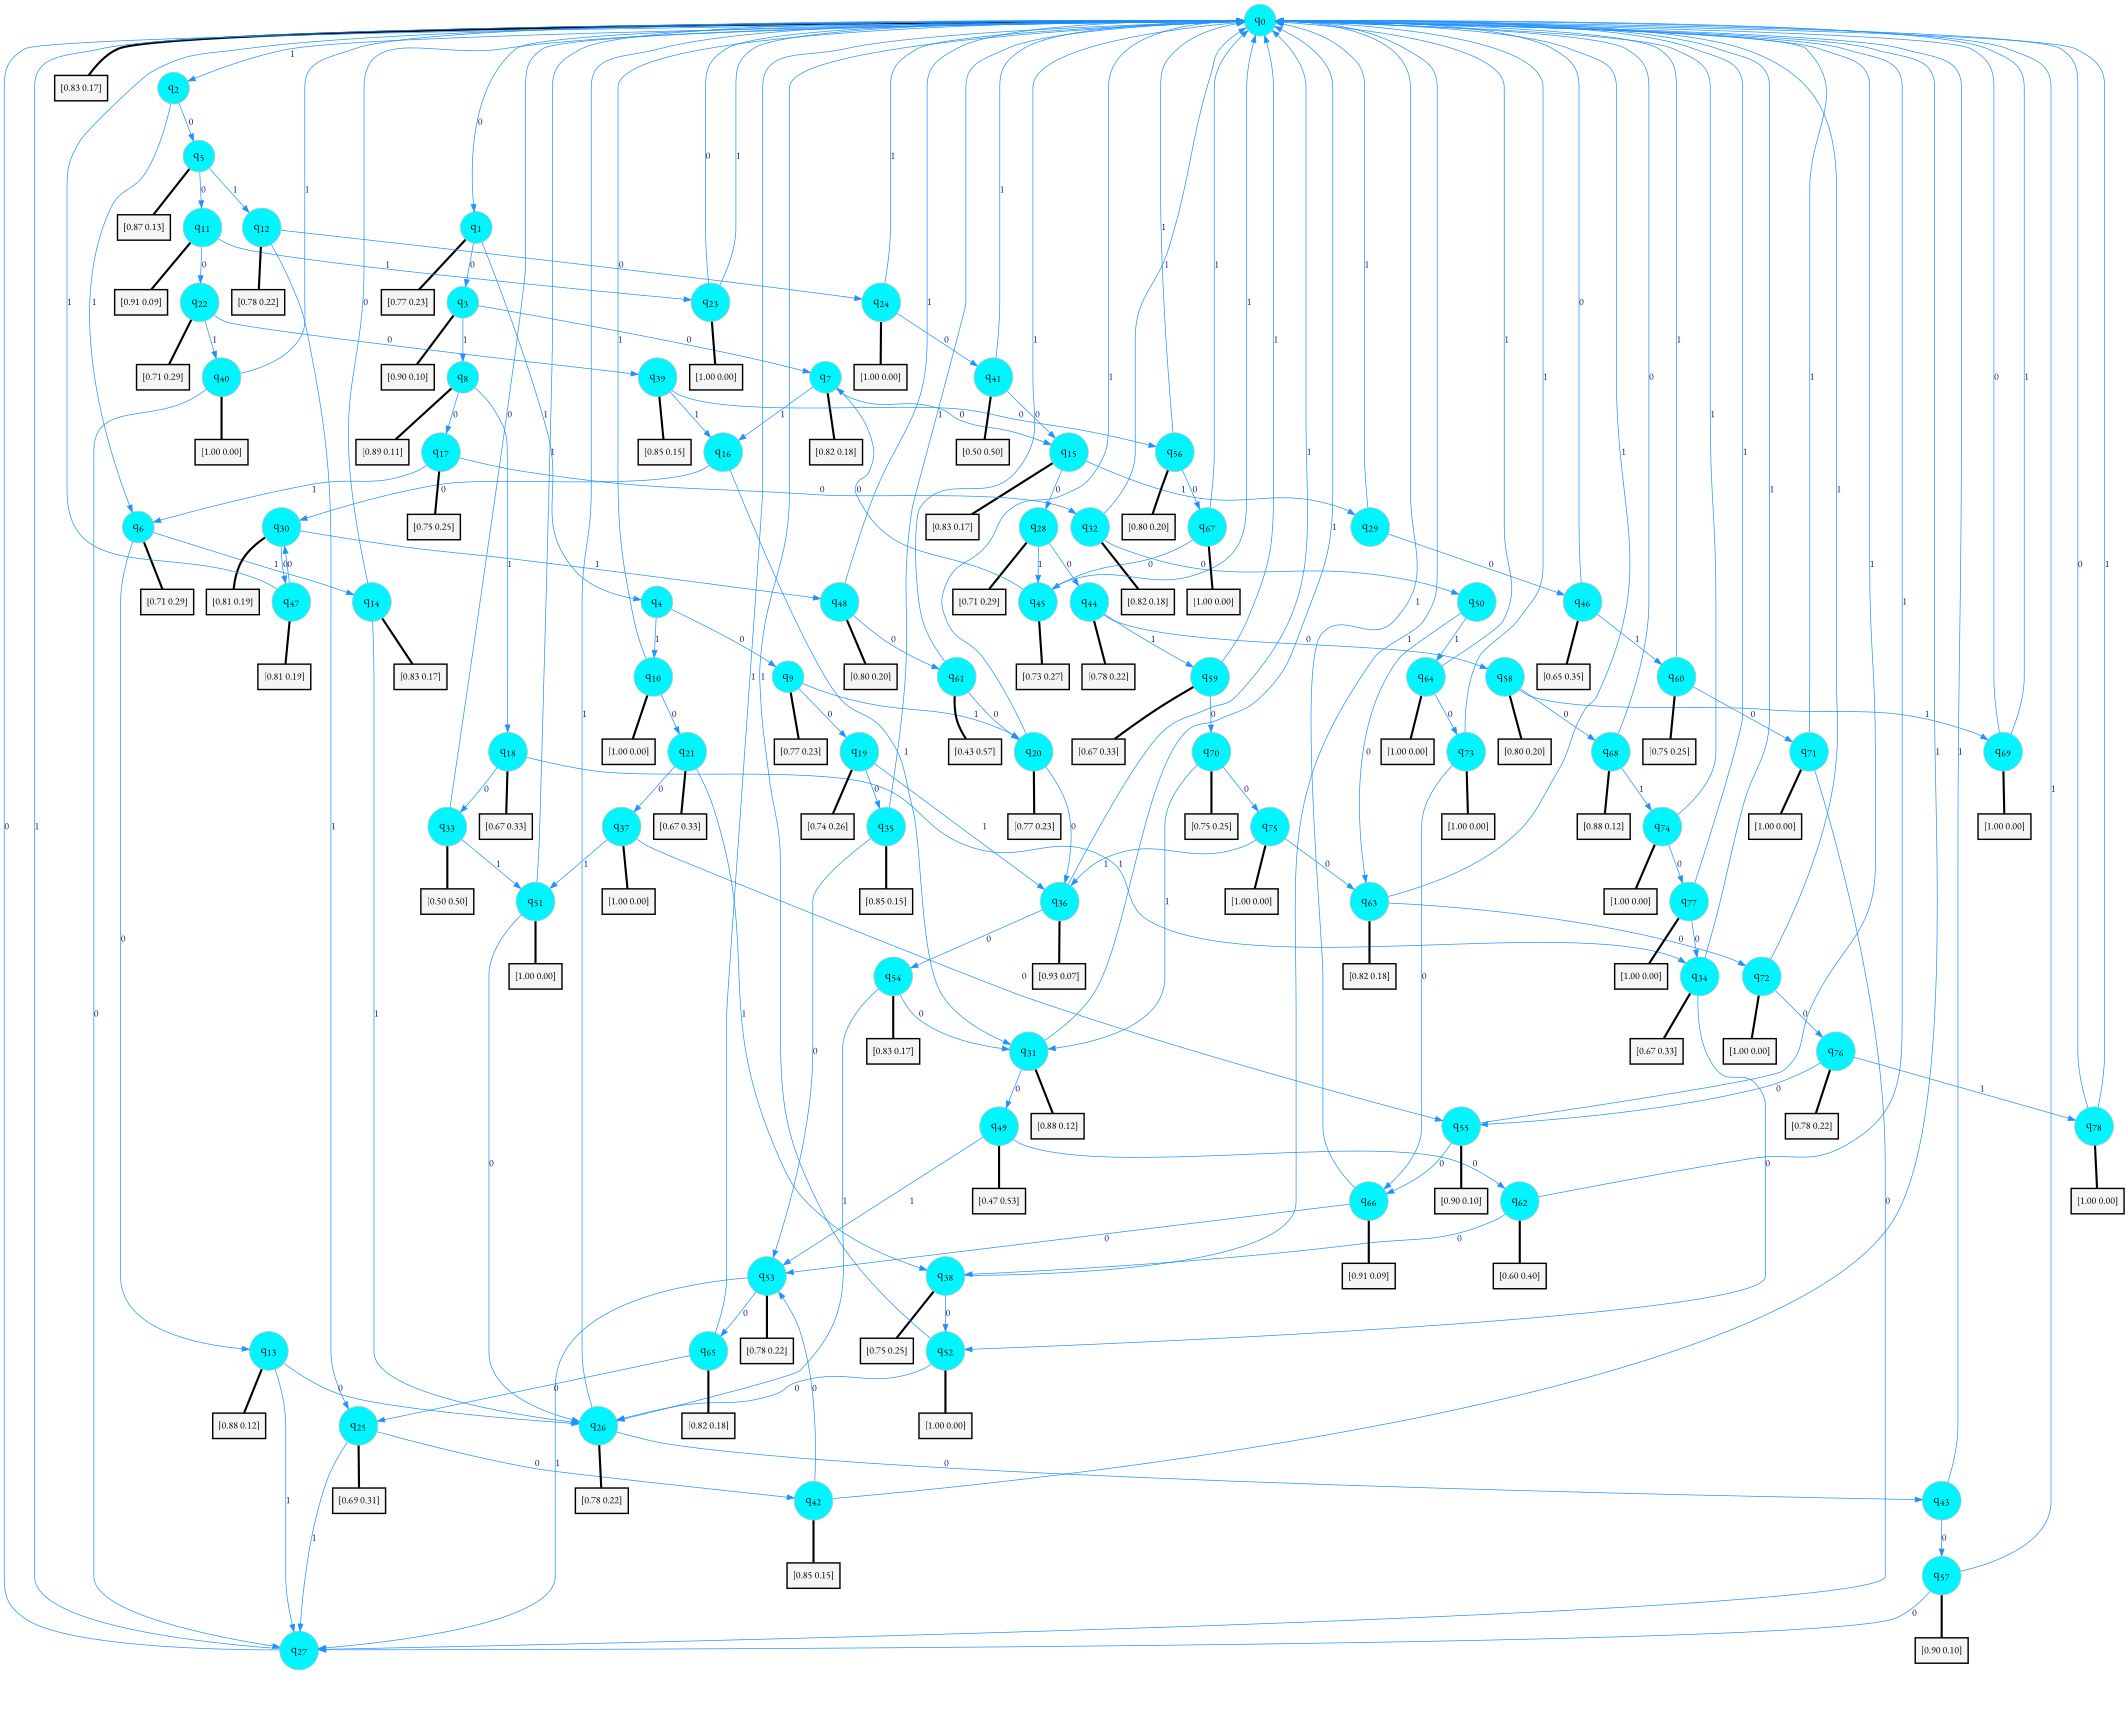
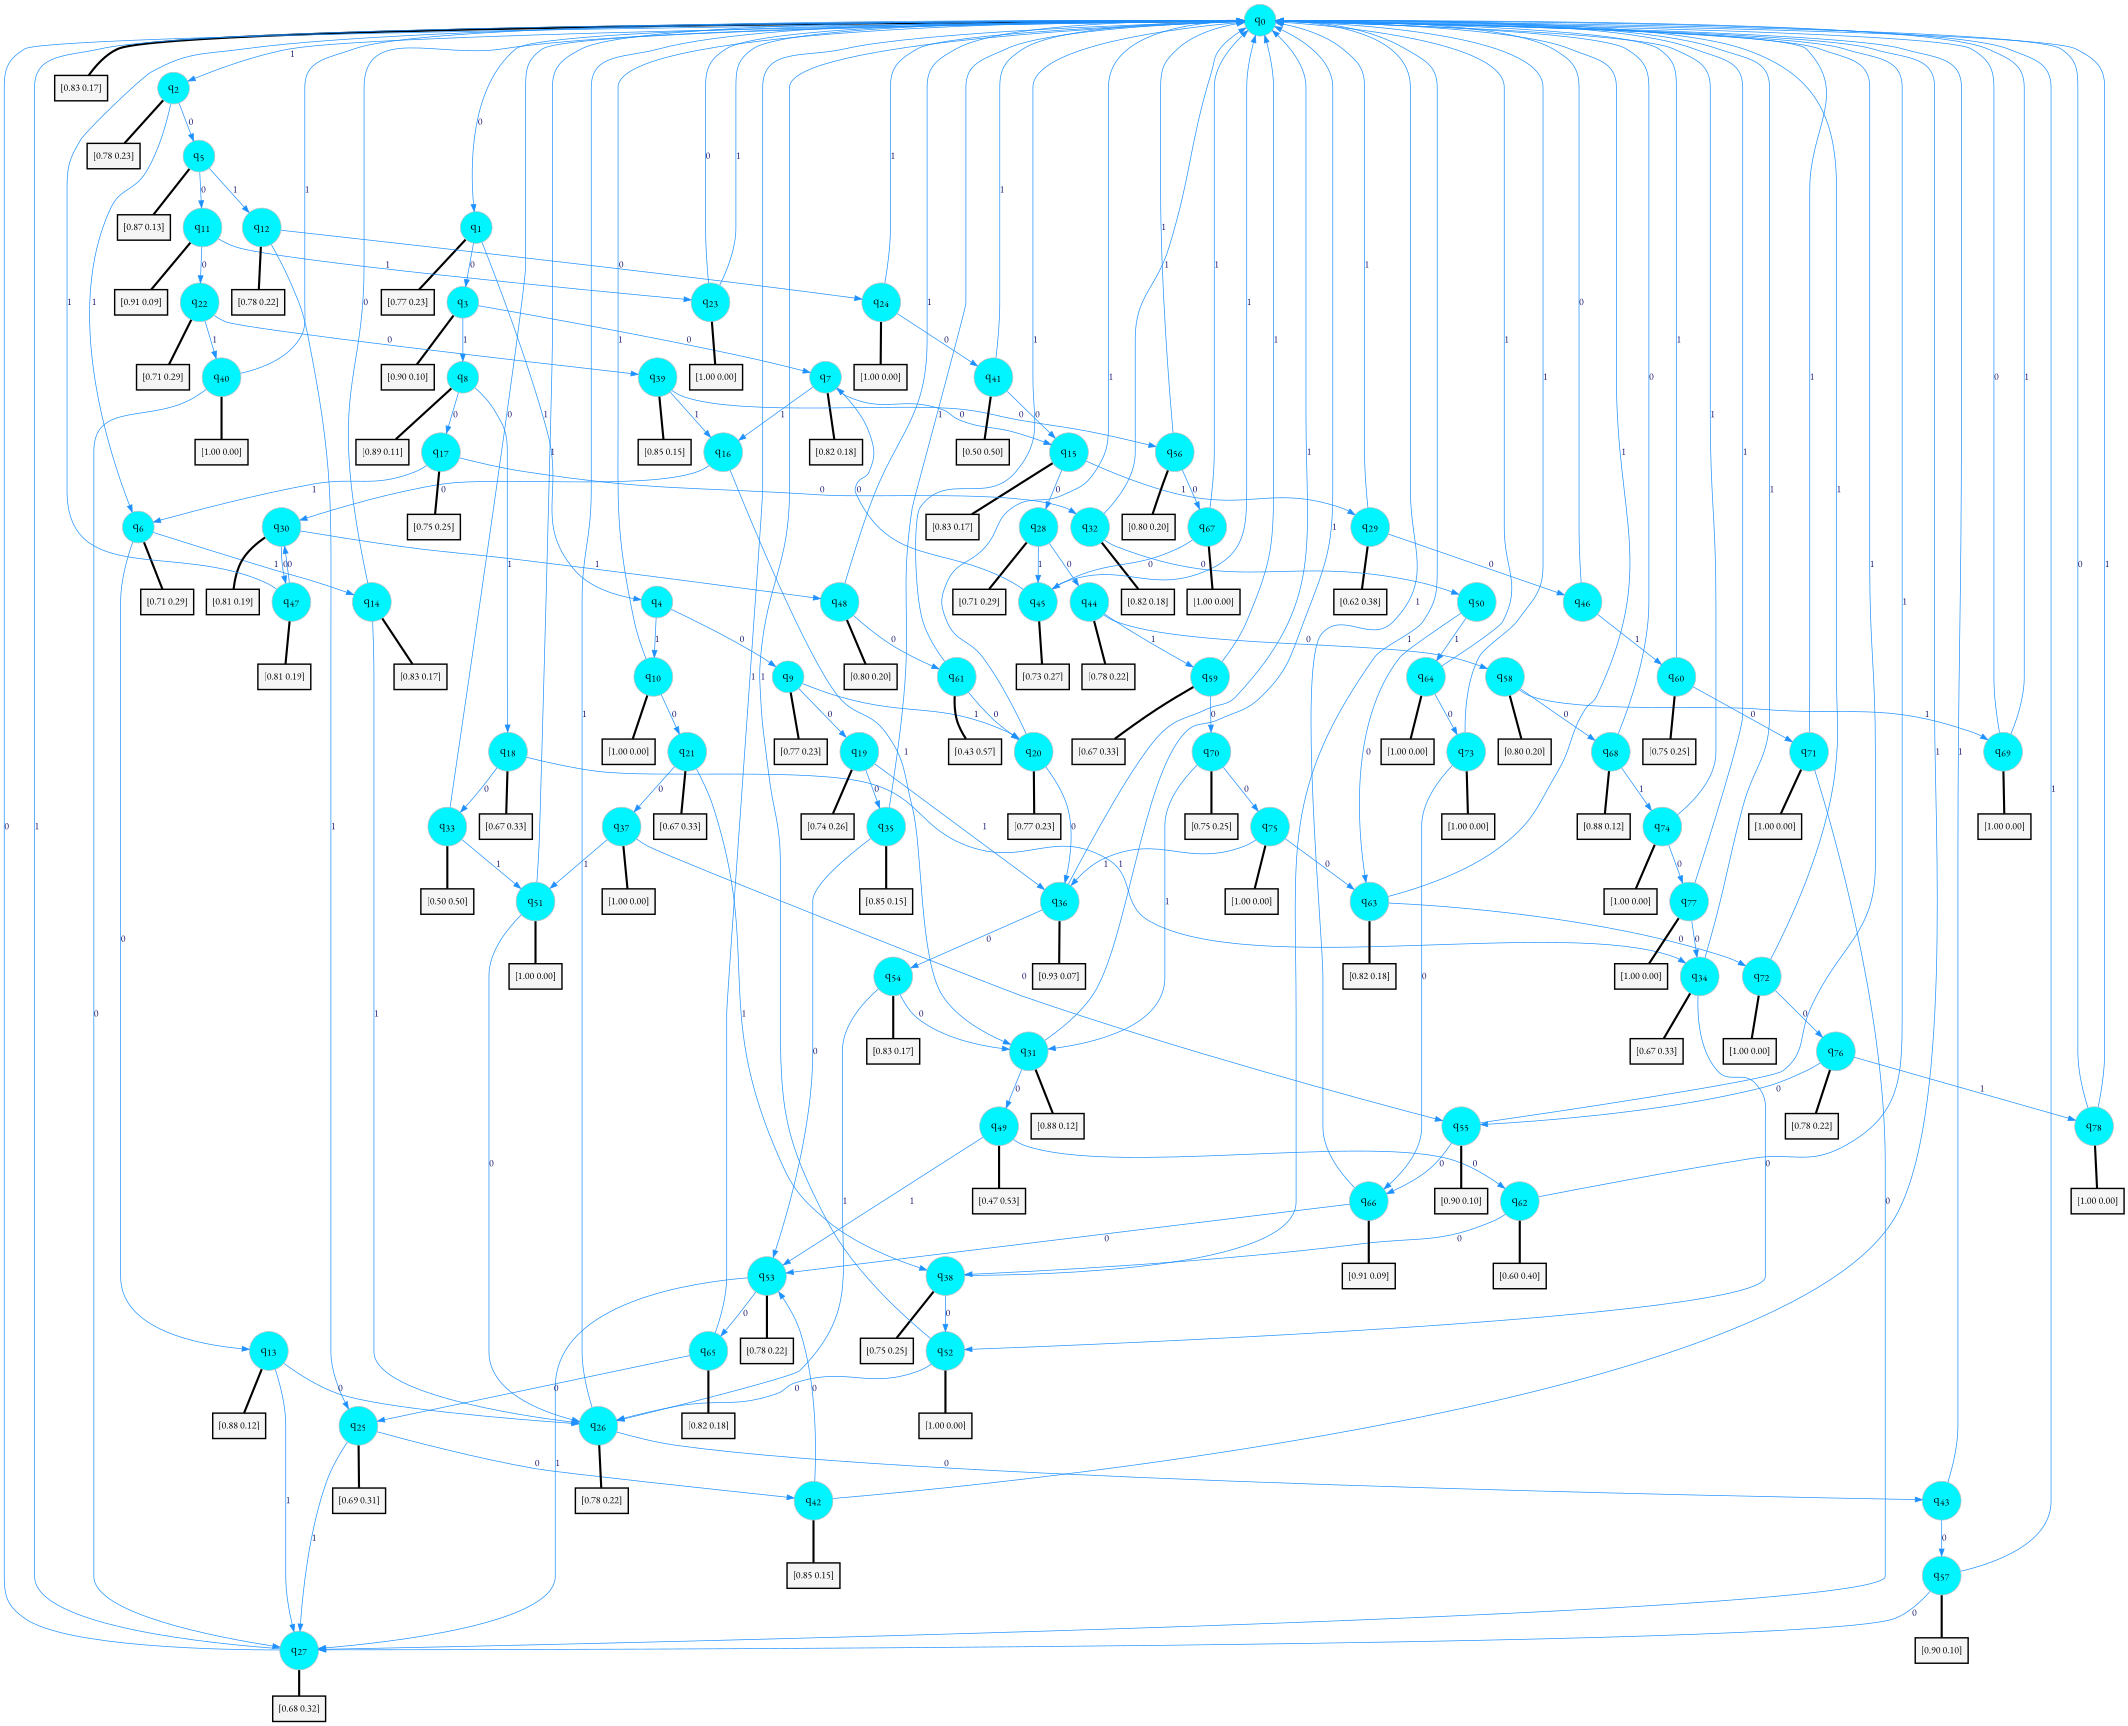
none -> (114, 156)
none -> (1360, 602)
(1564, 677) -> none
none -> (299, 1709)
